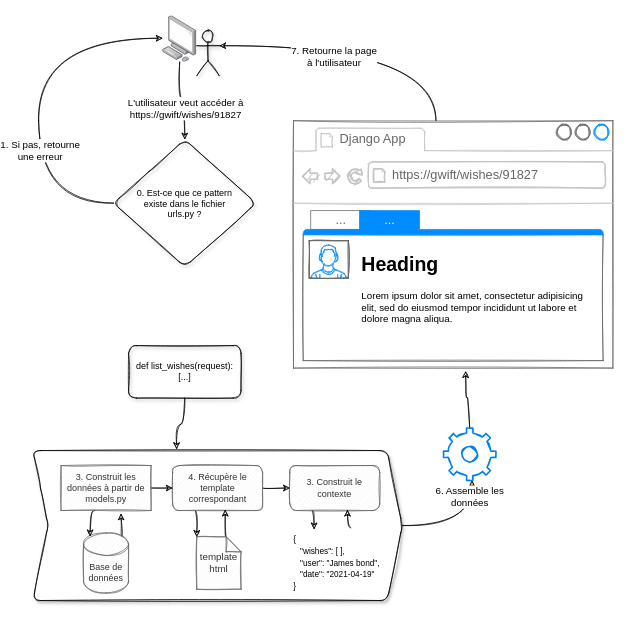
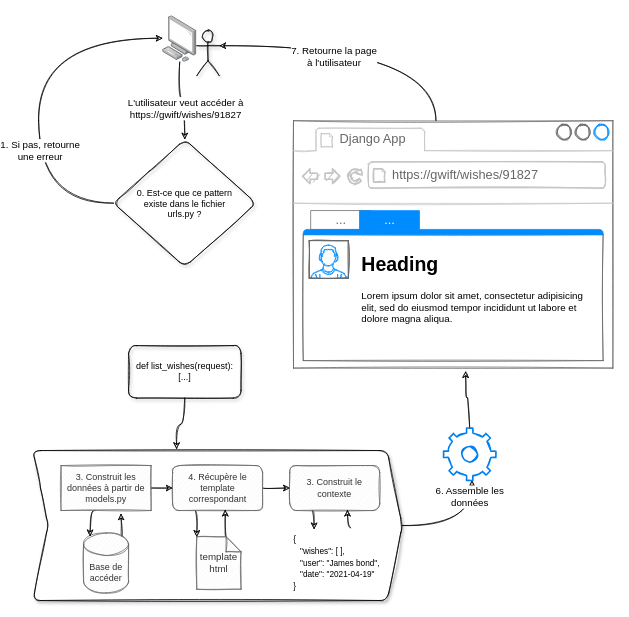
(106, 573) -> (106, 573)
